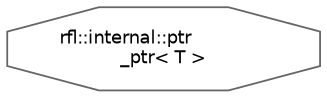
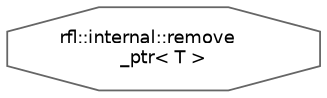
(164, 49) -> (164, 49)
